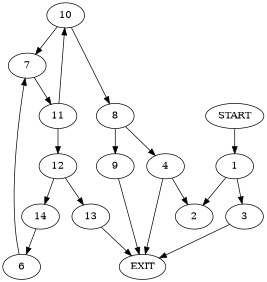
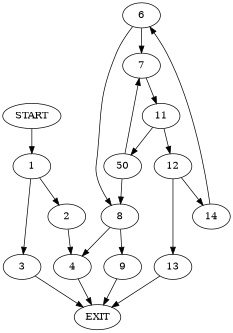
(66, 15) -> (123, 166)
none -> (101, 111)
(178, 188) -> (69, 238)
